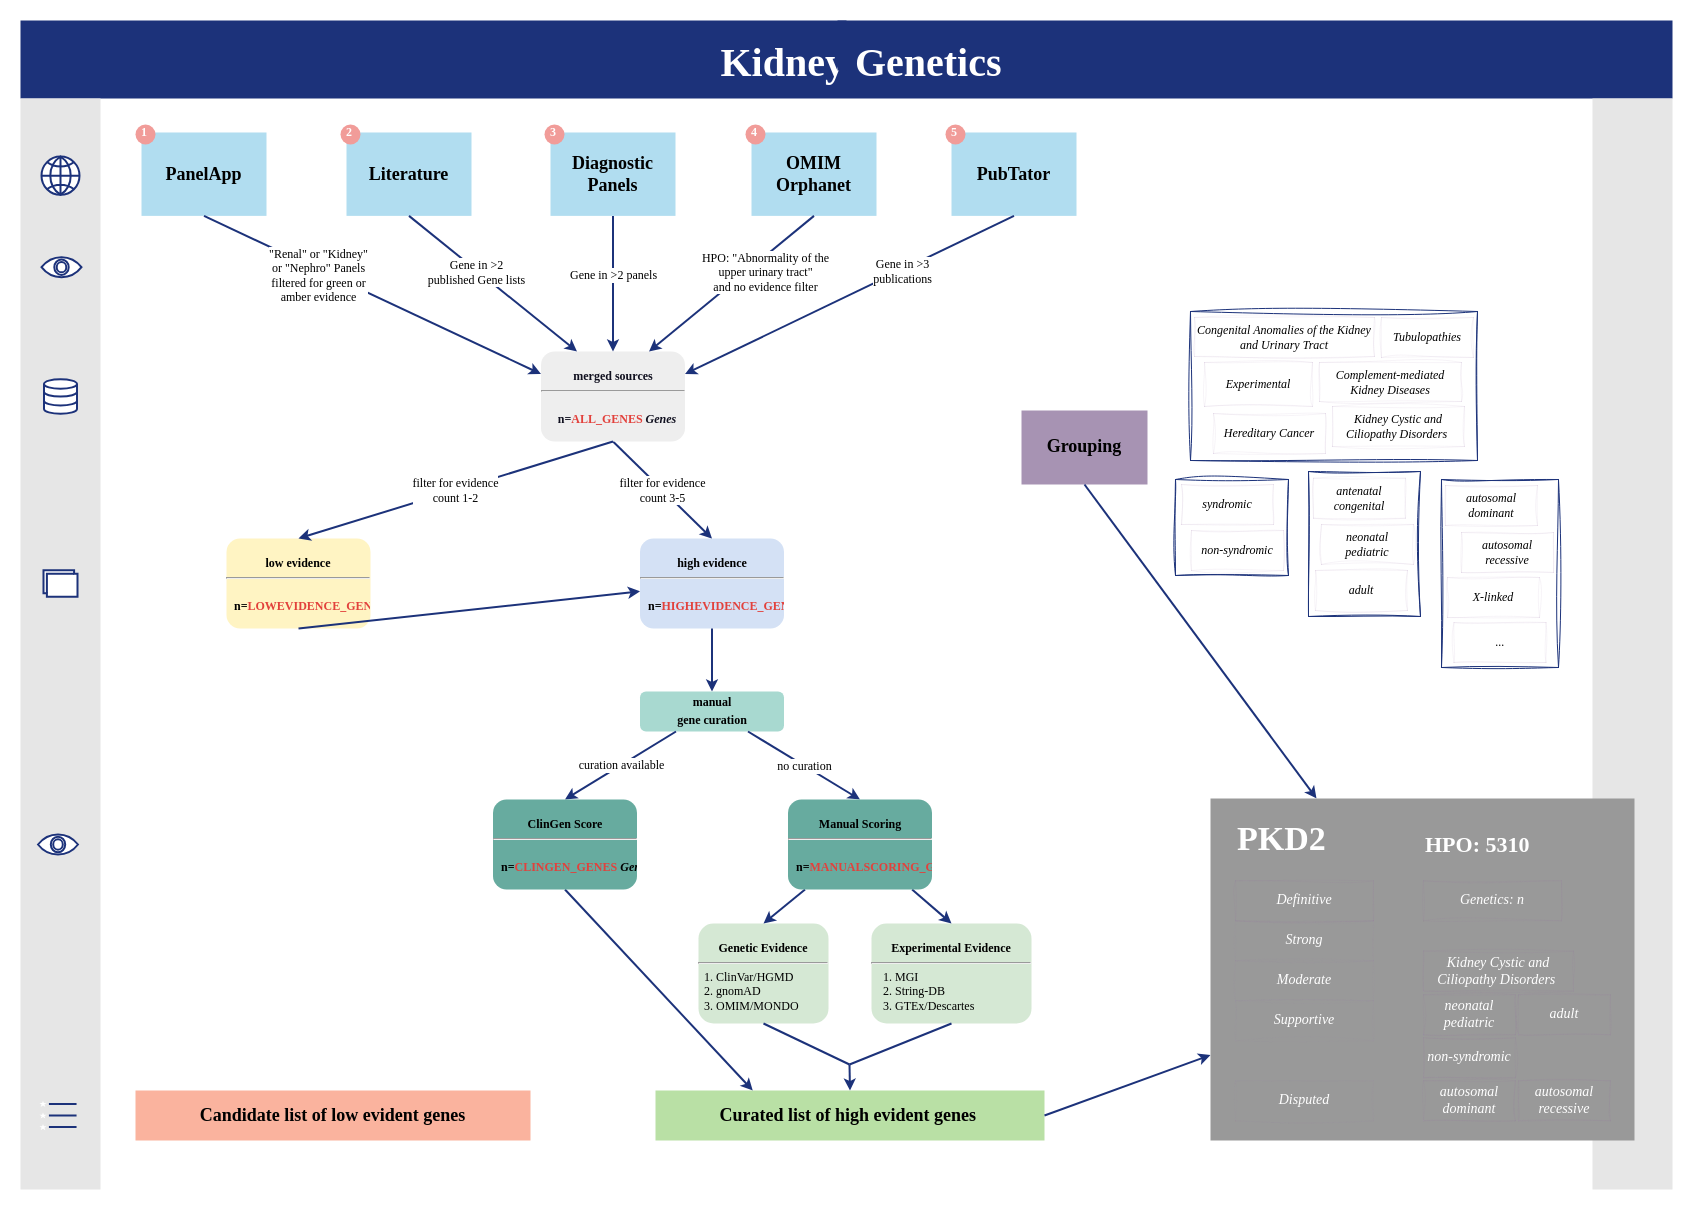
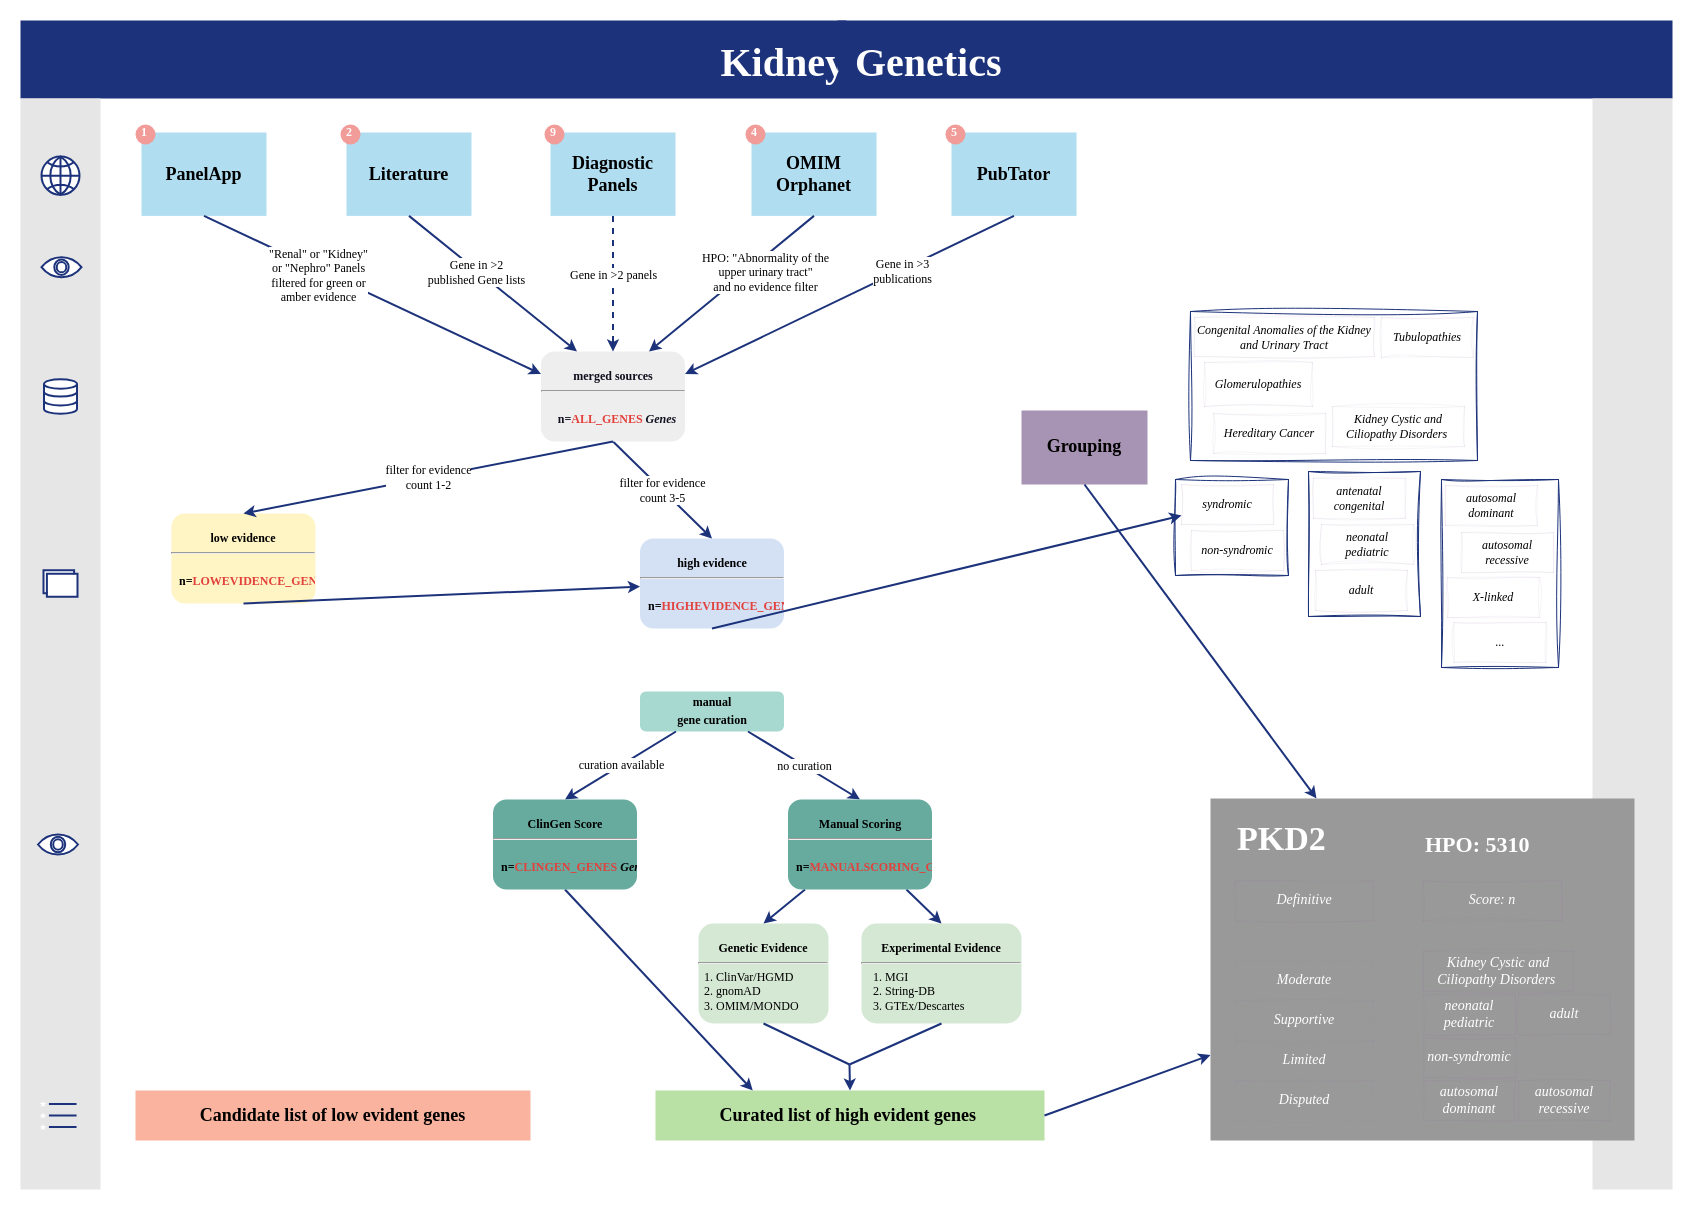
(554, 133) -> (554, 133)
(613, 309) -> (613, 309)
(1391, 382) -> none
(1259, 385) -> (1259, 385)
(299, 584) -> (244, 559)
(712, 656) -> (942, 573)
(1493, 901) -> (1493, 901)
(1305, 941) -> none
(952, 974) -> (942, 974)
none -> (1305, 1061)
